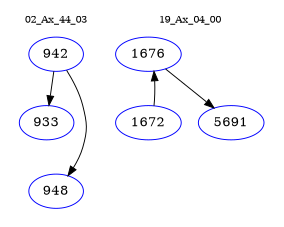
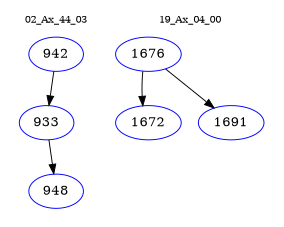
(155, 93) -> (142, 84)
(86, 118) -> (51, 152)
(231, 123) -> (231, 123)
